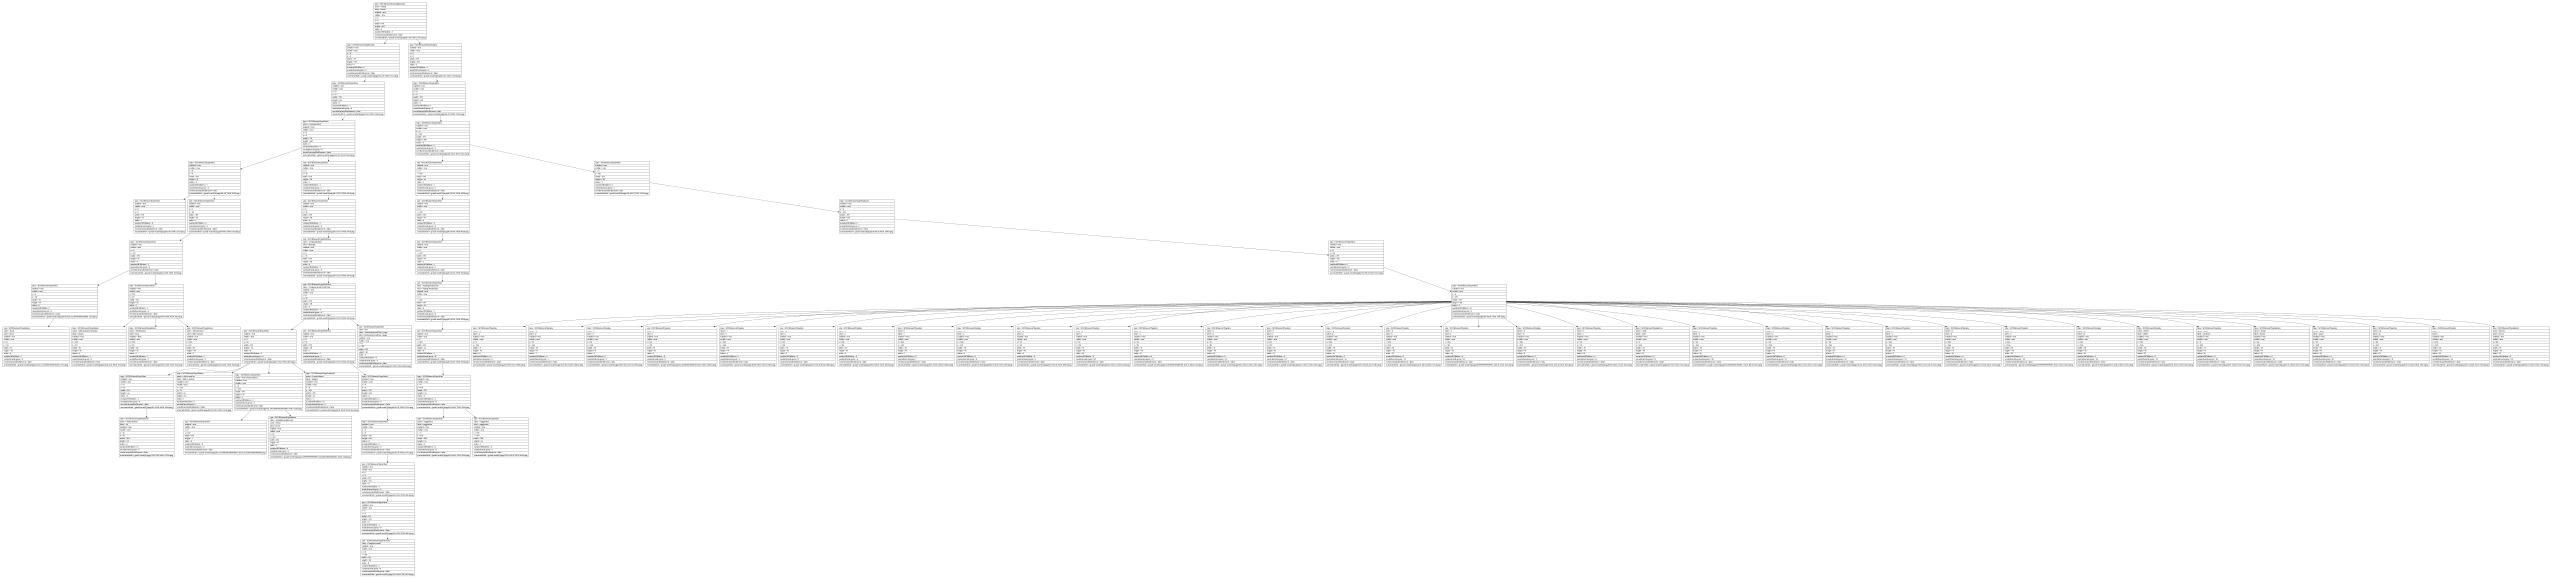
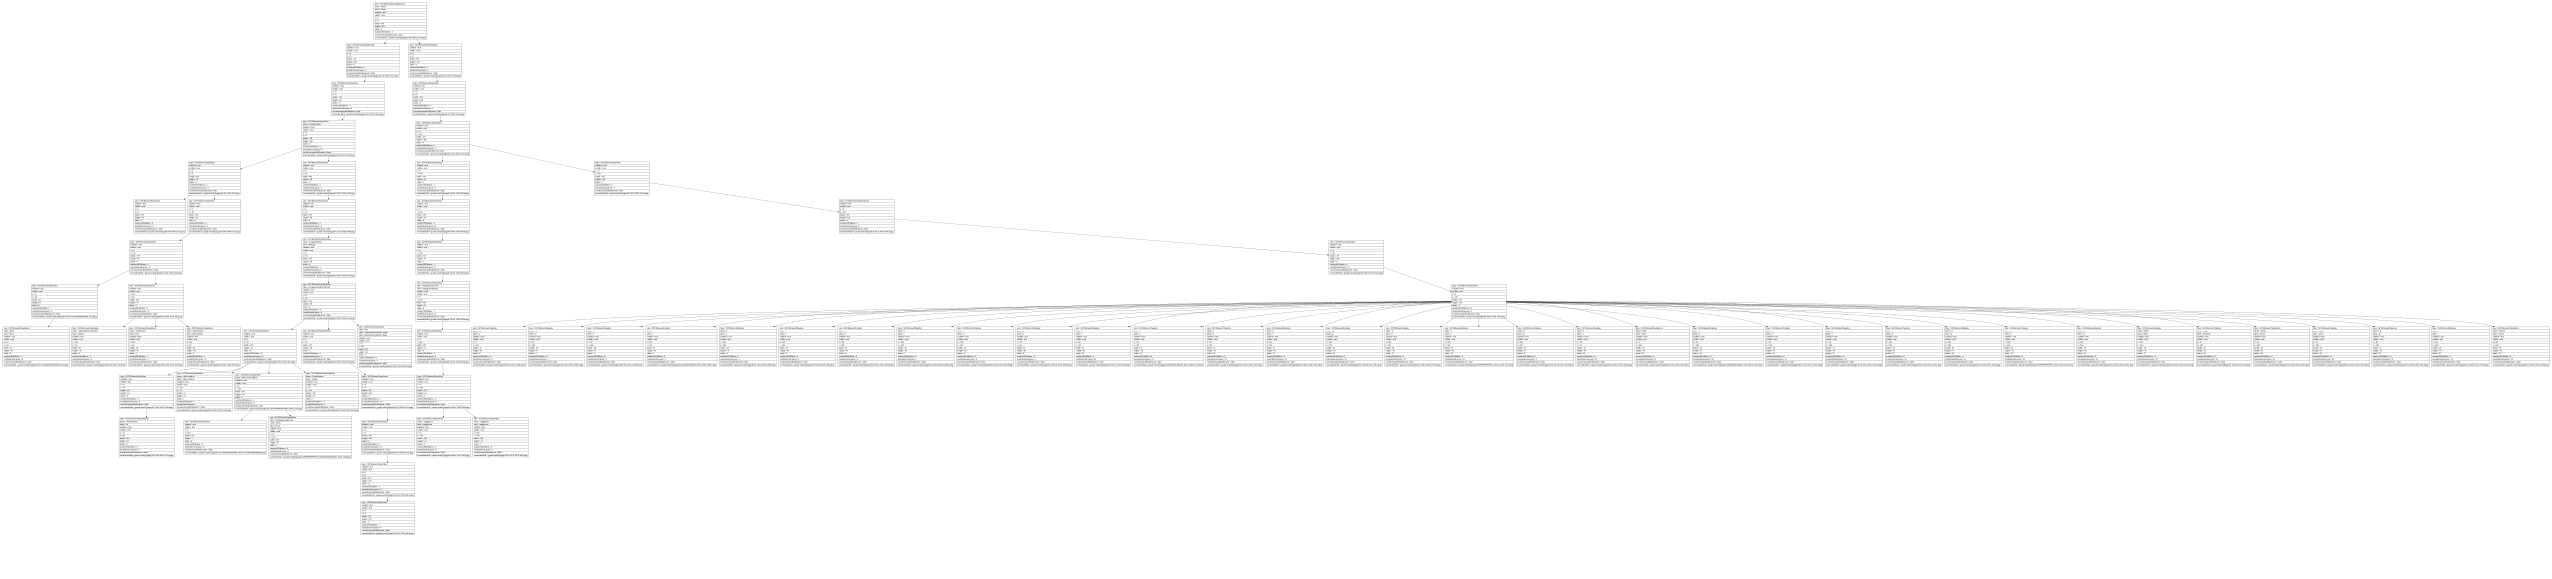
(388, 558) -> none
